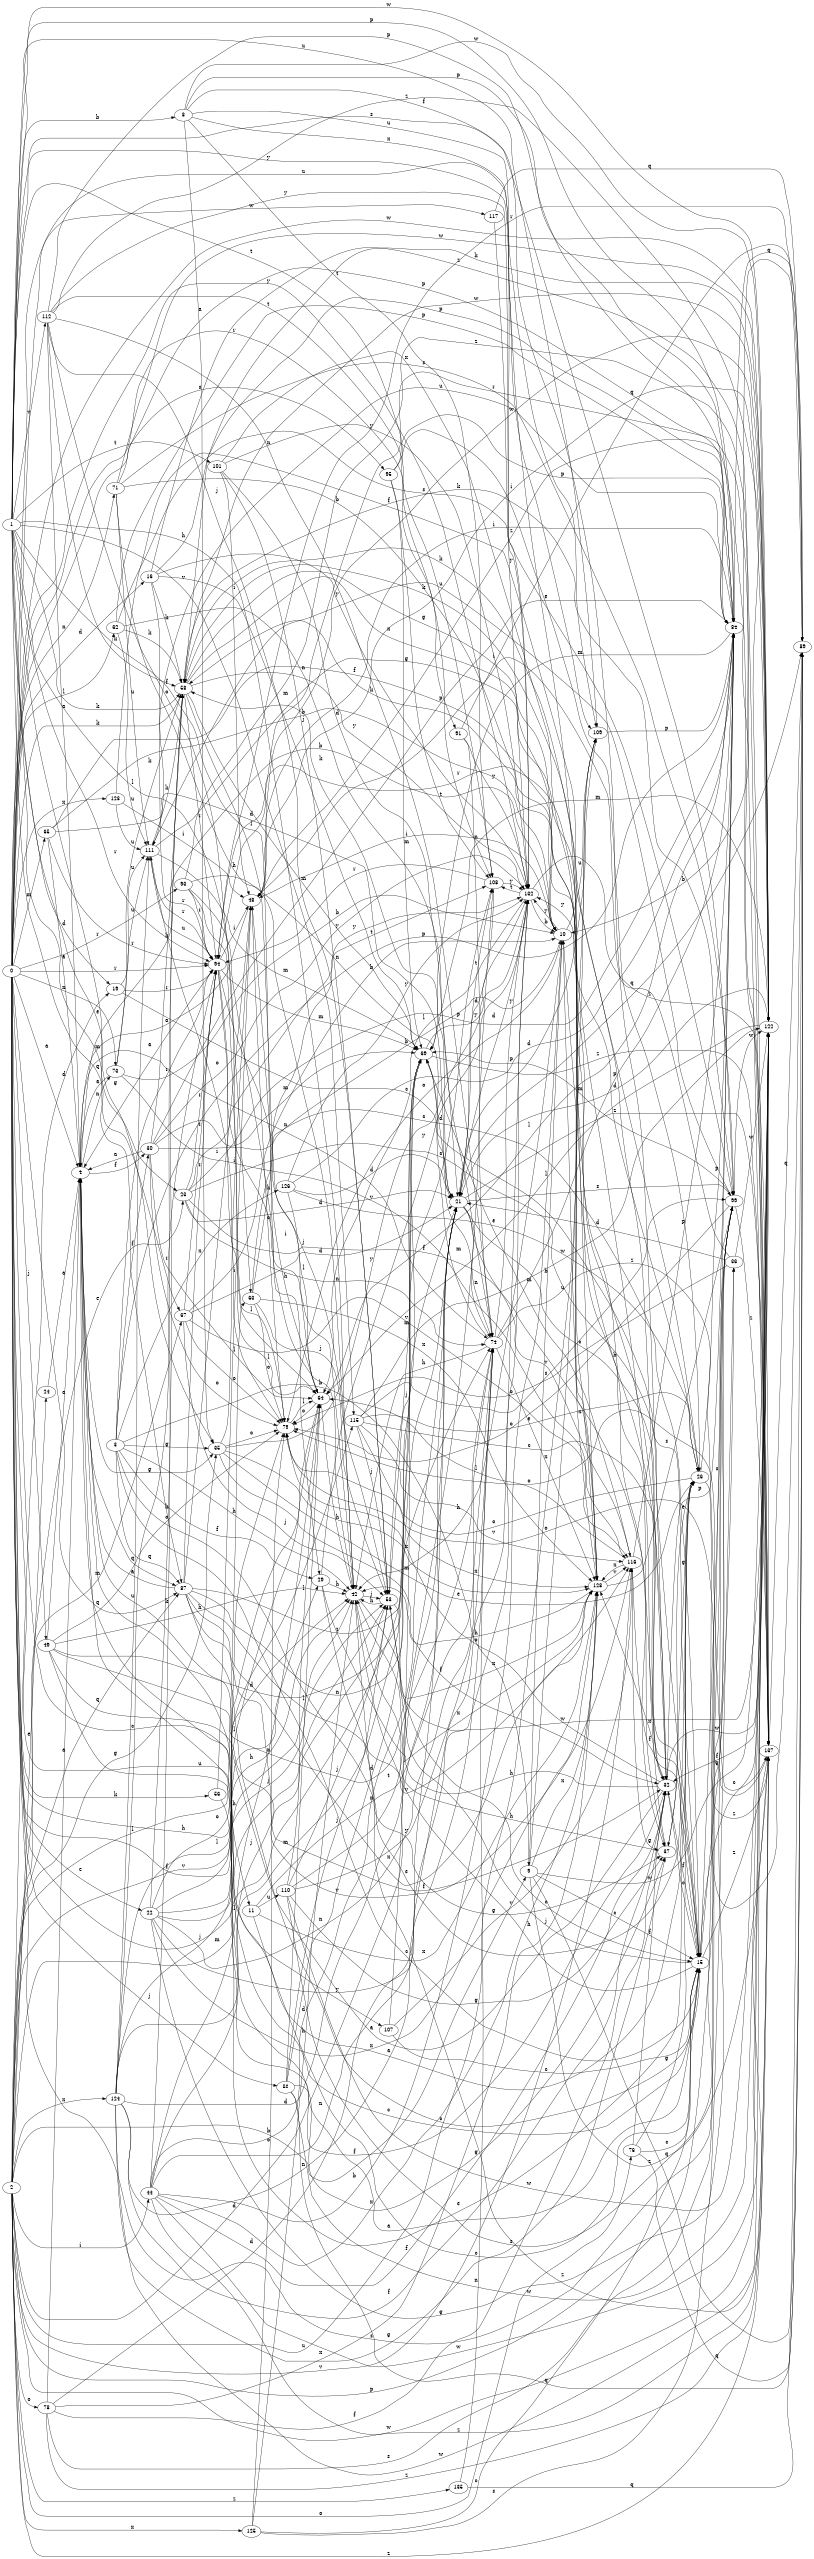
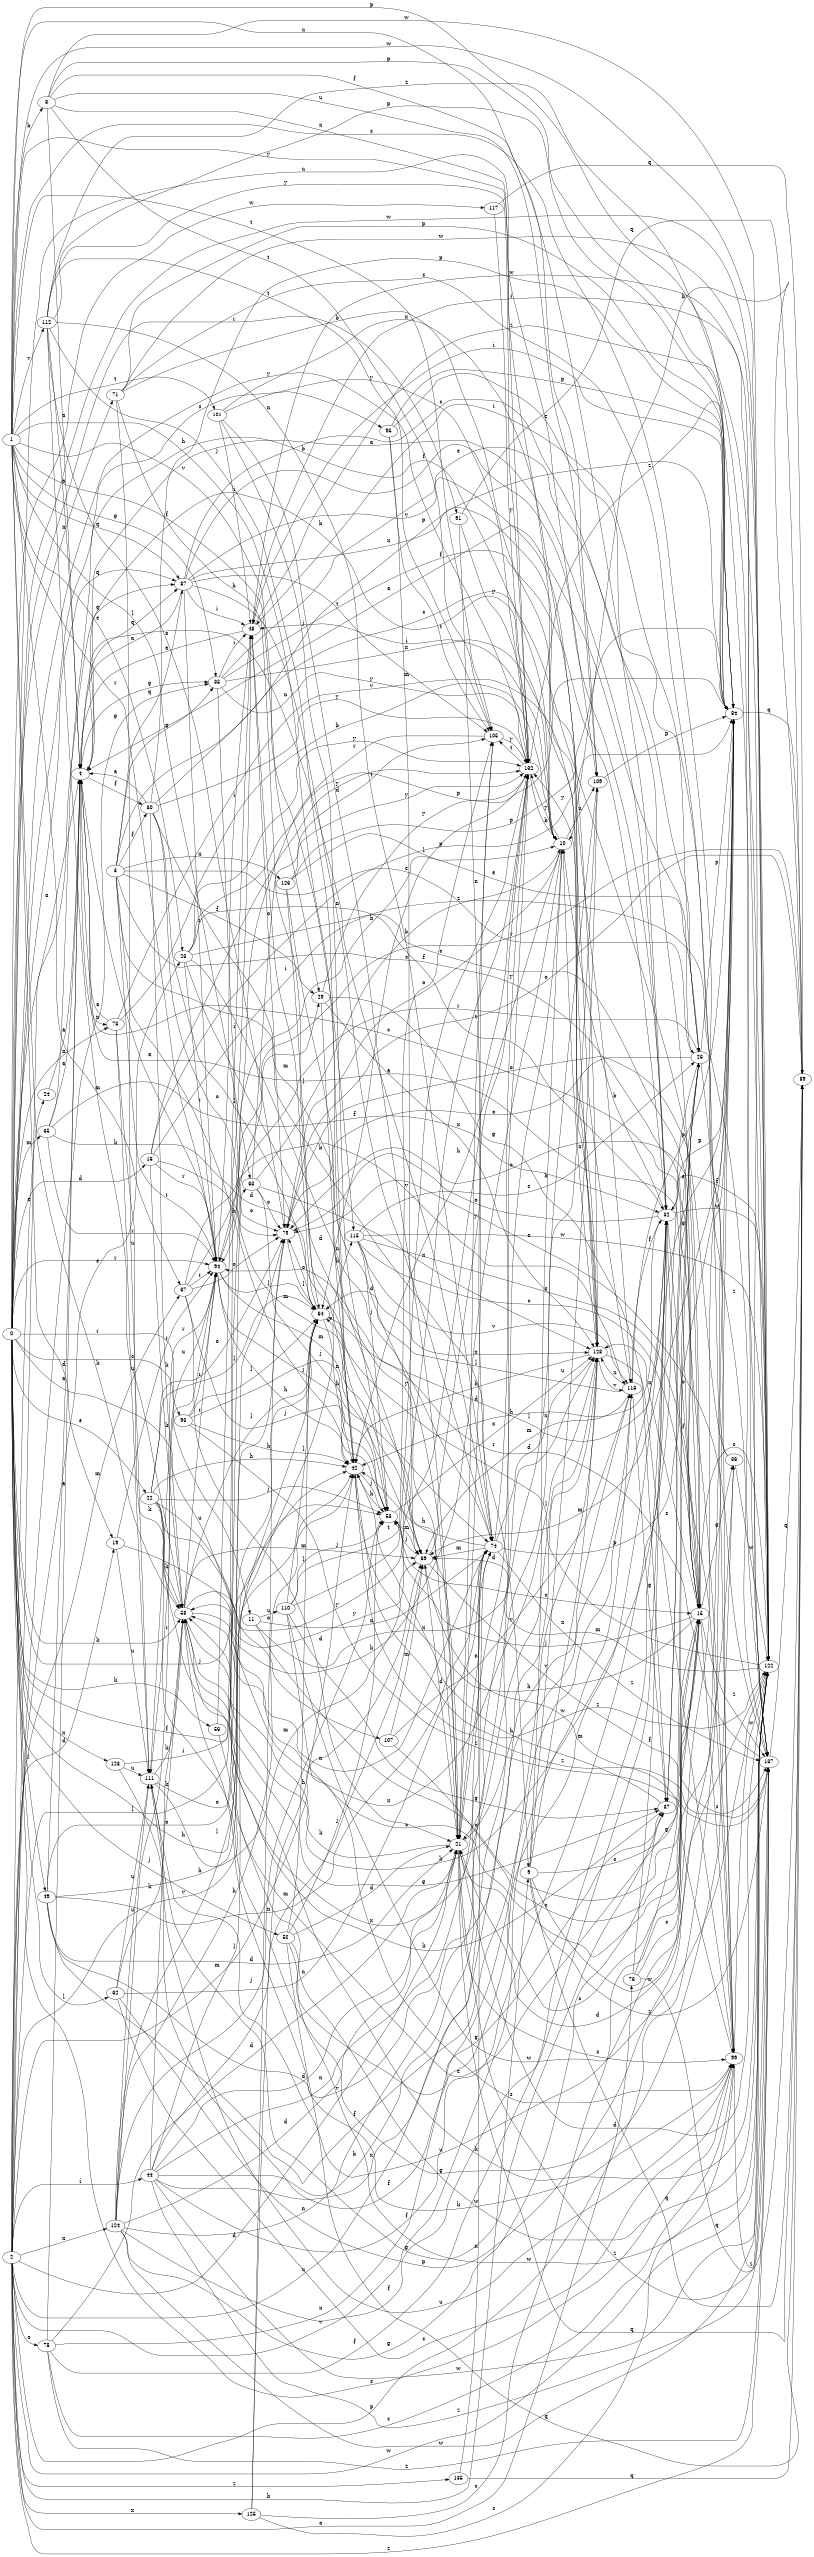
(203, 814) -> (63, 420)
(494, 883) -> (494, 736)
